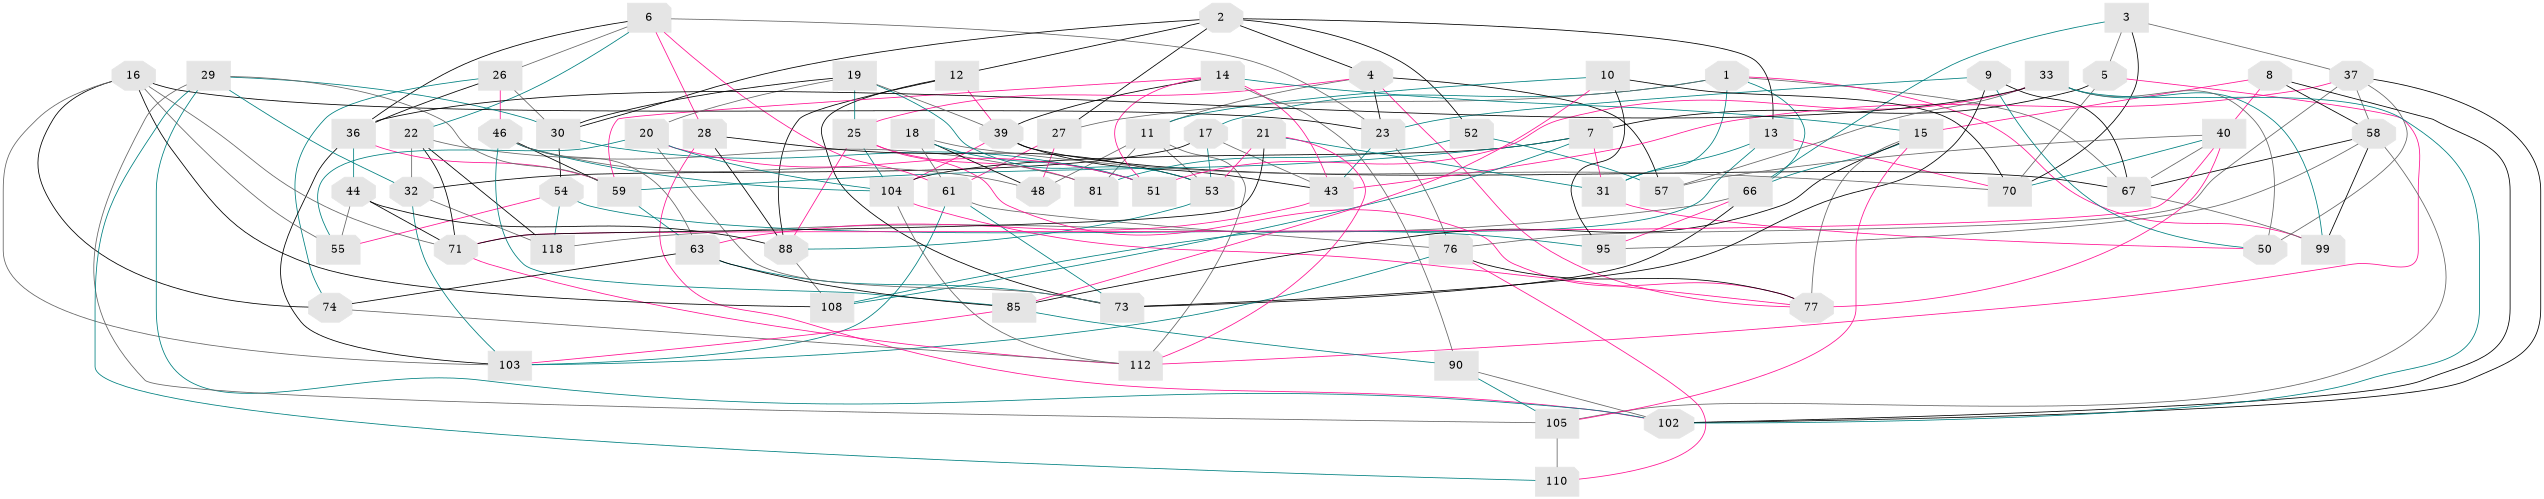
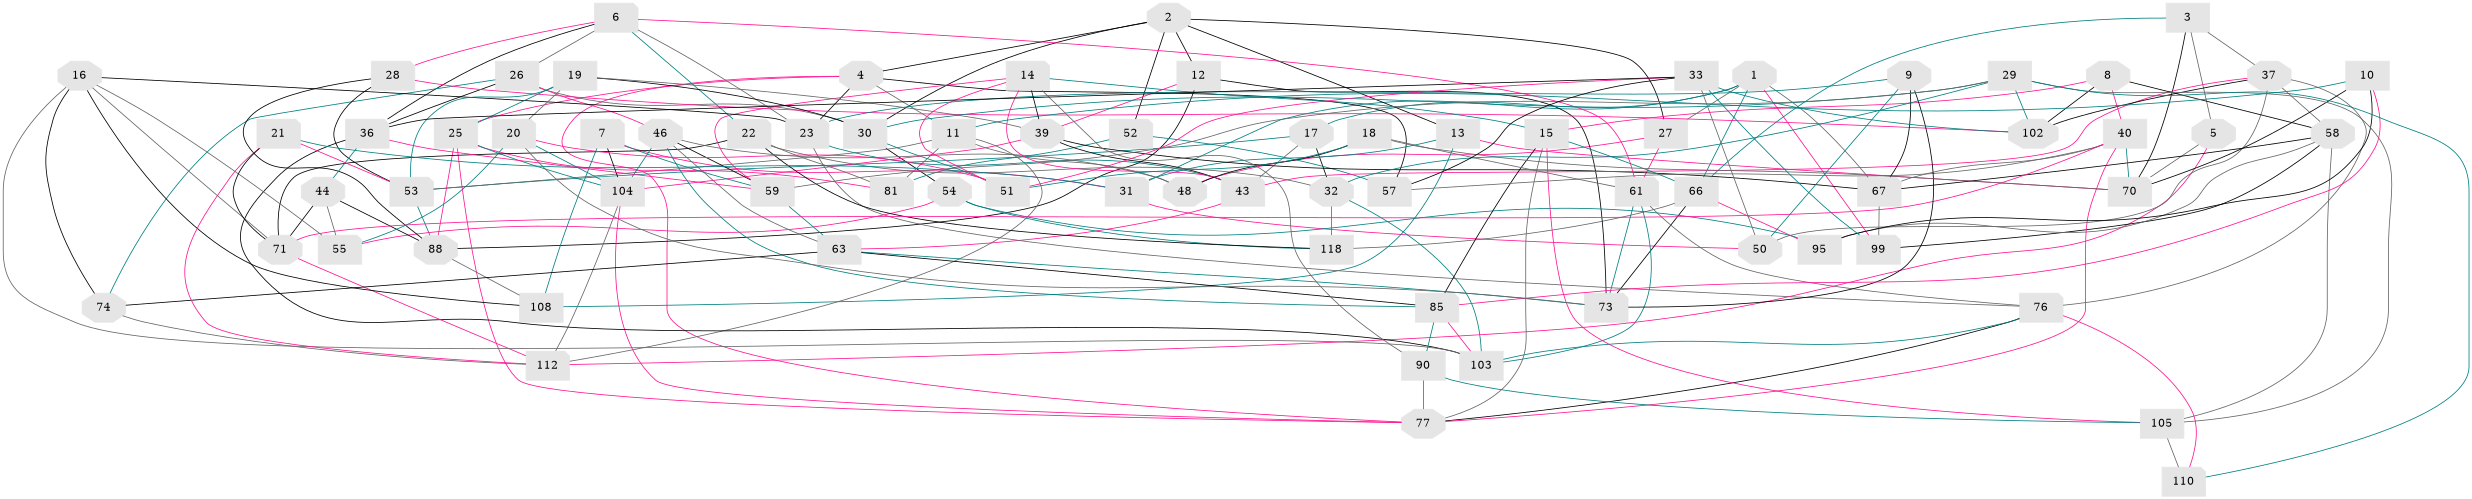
(1851, 112) -> none
(1853, 131) -> (1504, 130)
(1562, 395) -> (1423, 395)
